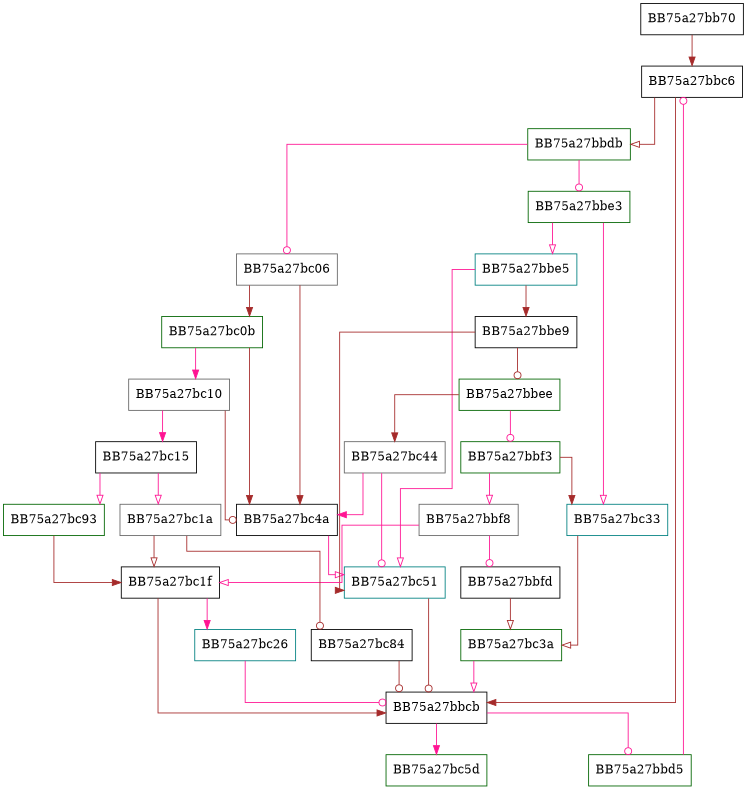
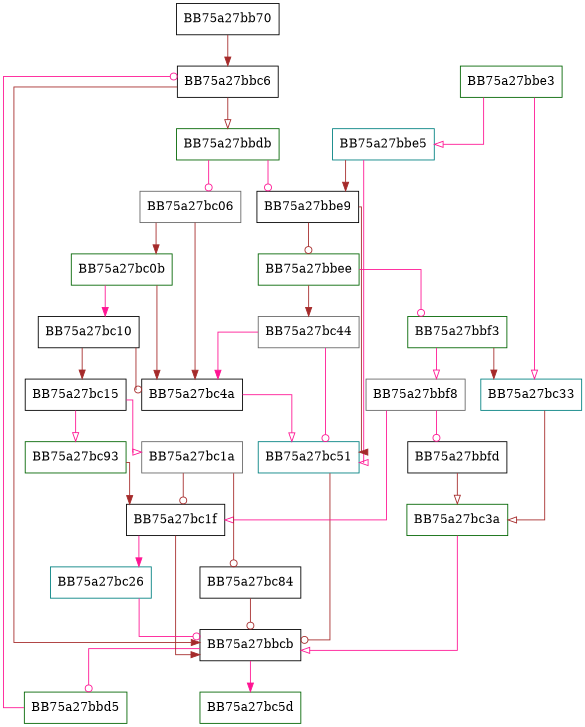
(579, 172) -> (268, 172)
(179, 395) -> (89, 332)
(163, 422) -> (82, 359)
(154, 547) -> (183, 485)
